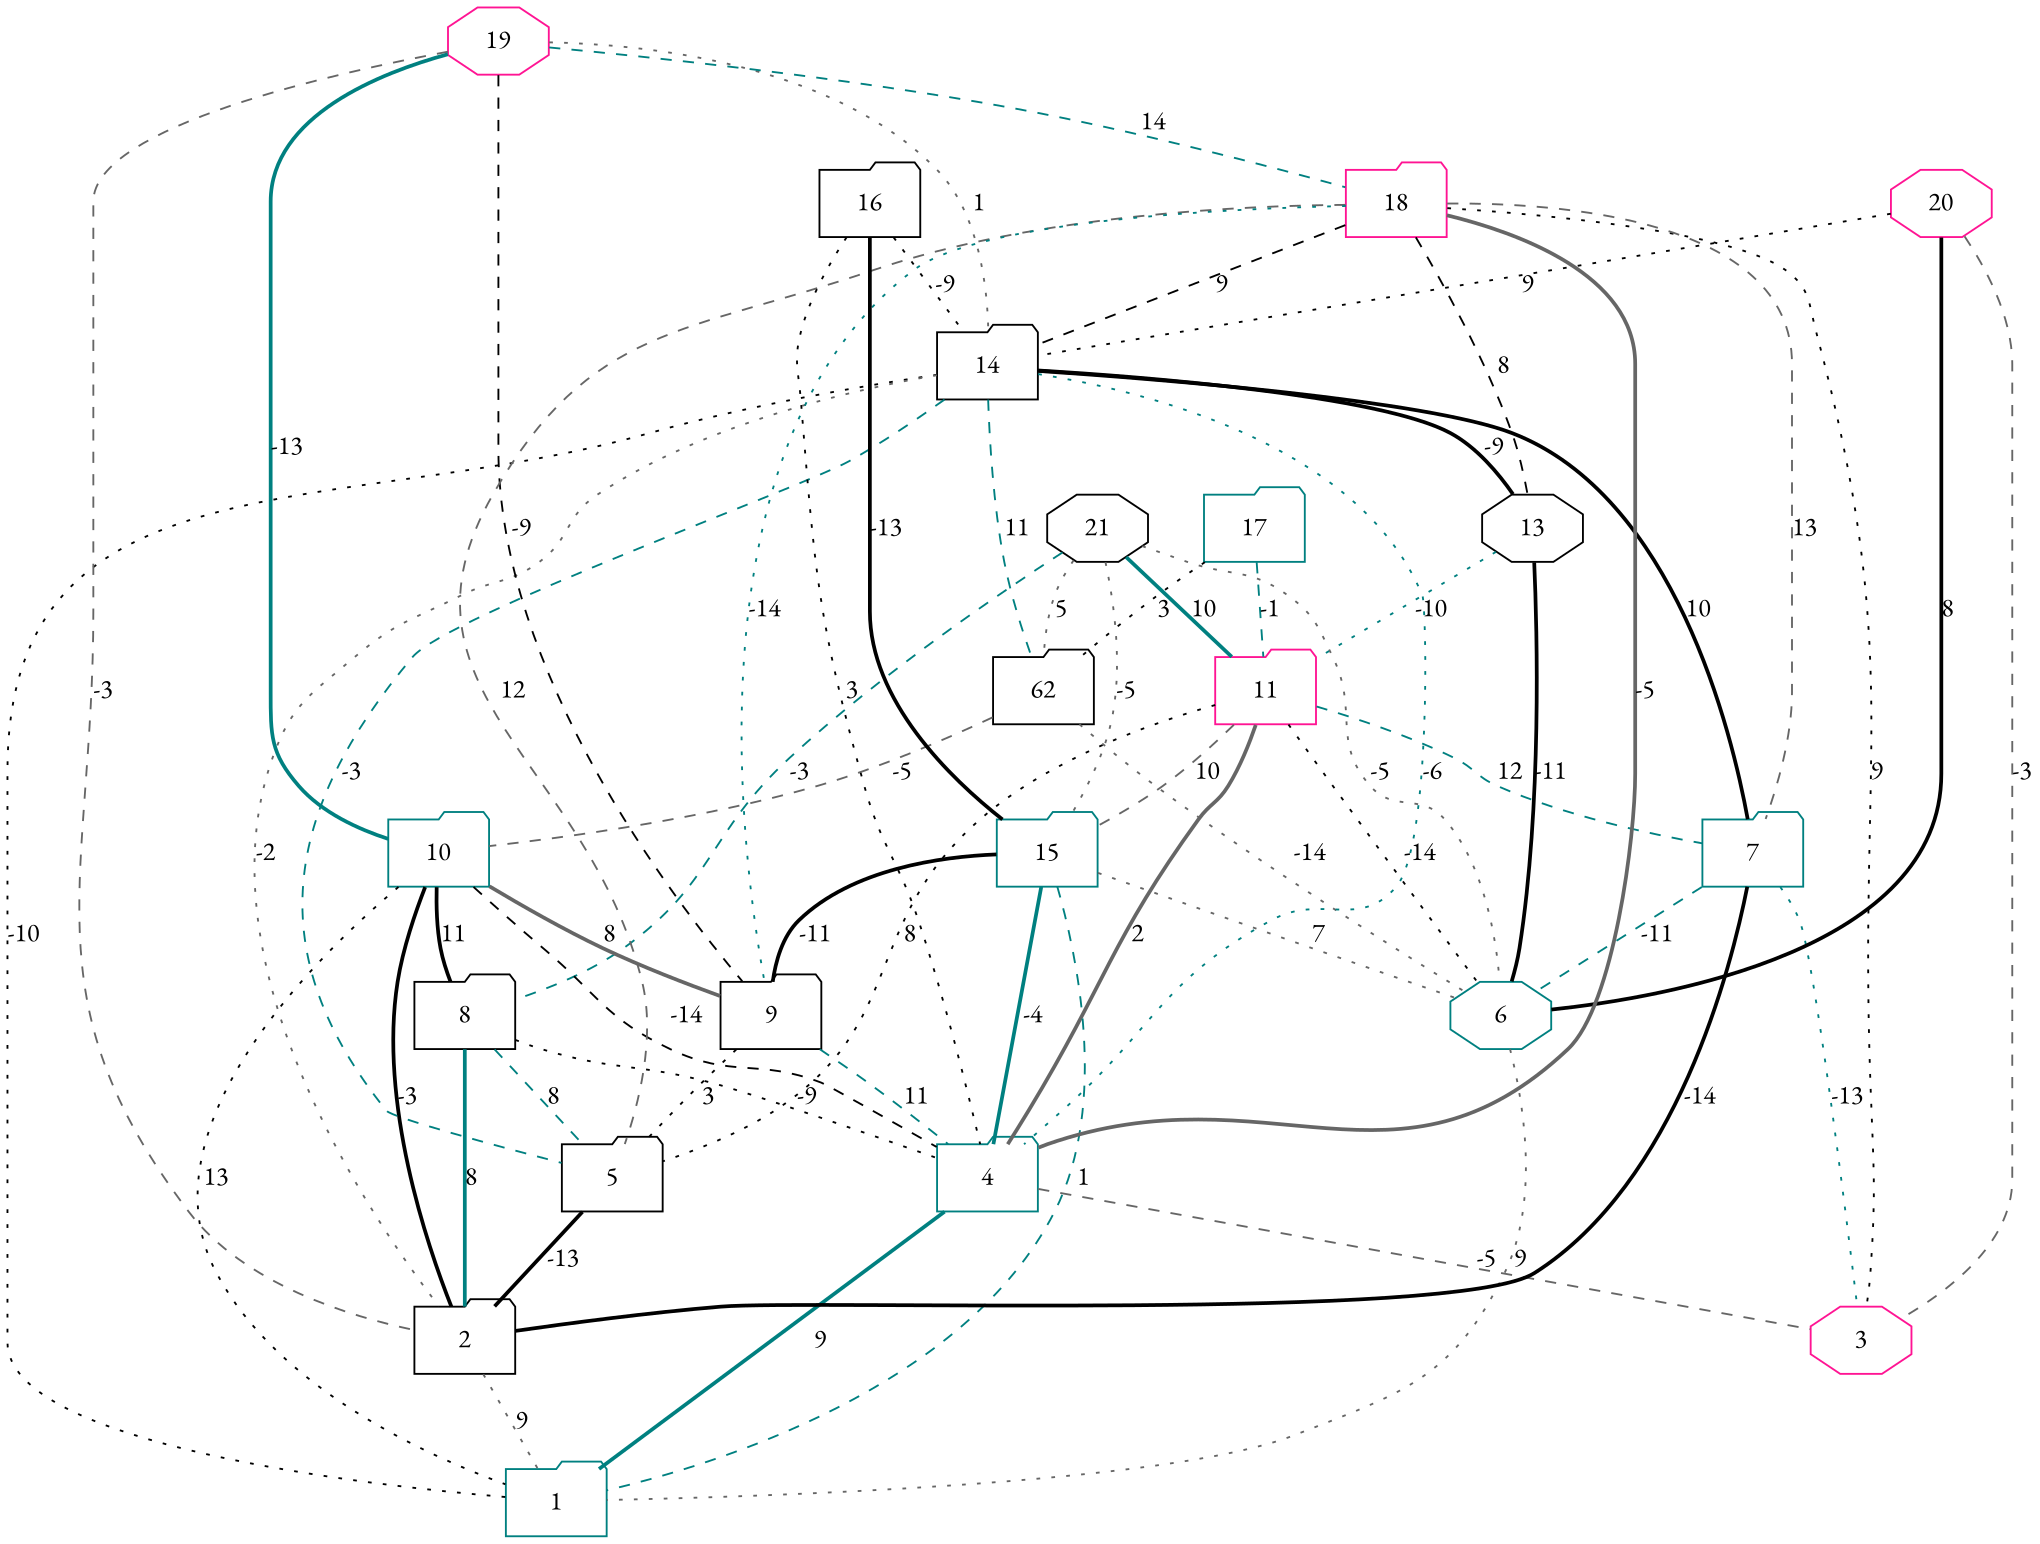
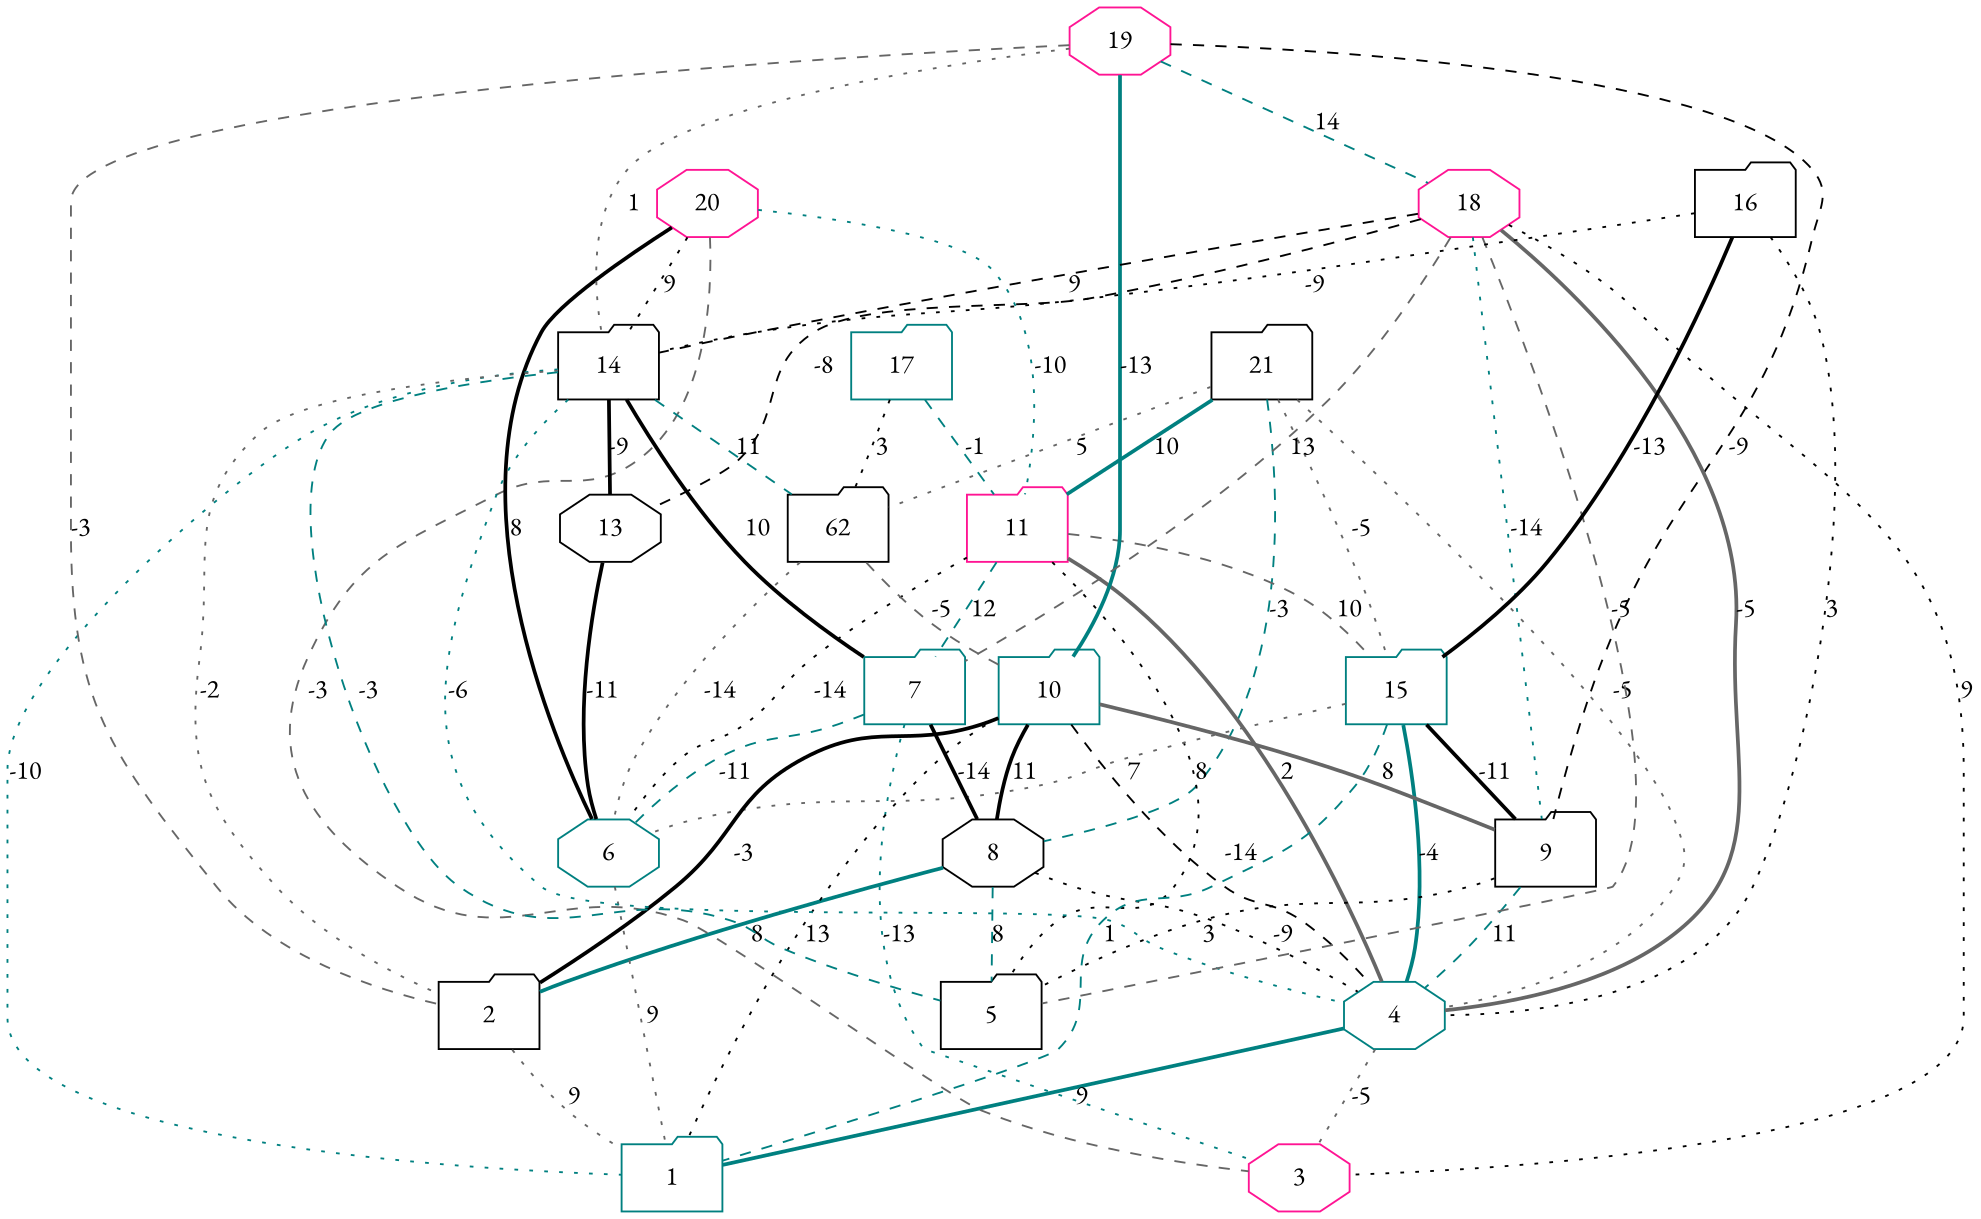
(1396, 203) -> (1469, 203)
(1504, 366) -> (824, 366)
(1098, 528) -> (1262, 366)
(1406, 605) -> (988, 267)
(513, 691) -> (1621, 609)
(1348, 736) -> (1612, 723)
(7, 778) -> (7, 863)
(465, 1015) -> (993, 853)
(987, 1178) -> (1394, 1015)
(539, 1259) -> none
(1424, 1259) -> (1347, 1097)
(1252, 1303) -> (954, 772)
